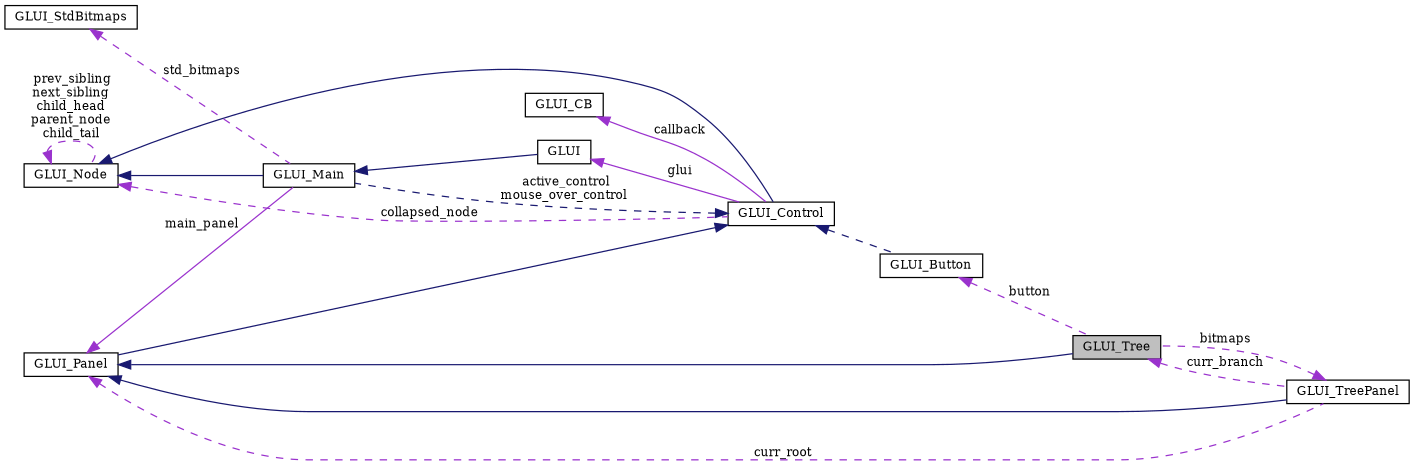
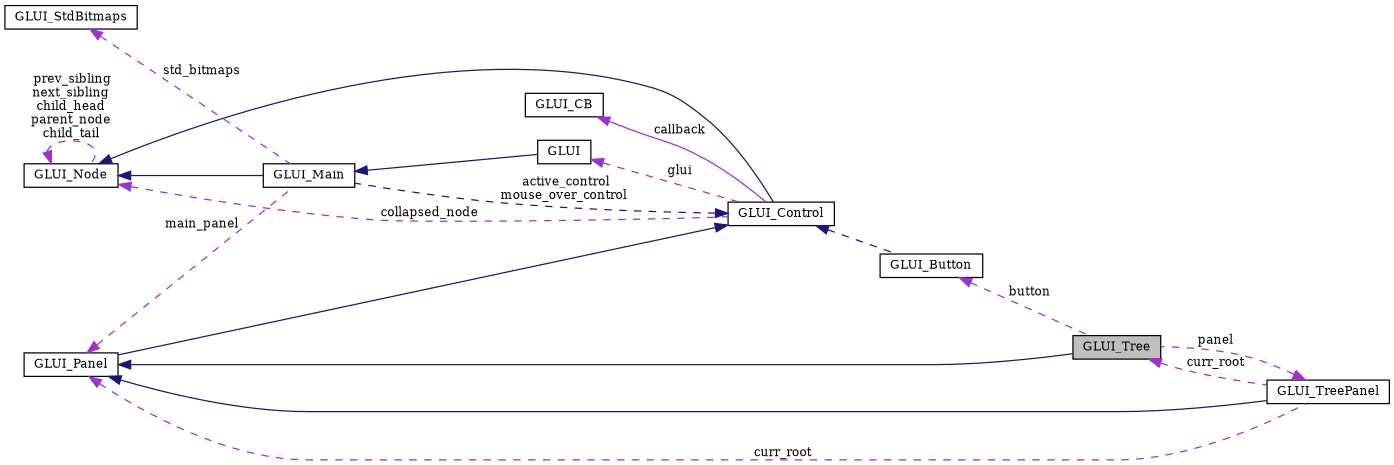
(671, 182) -> (671, 182)
(195, 266) -> (195, 266)
(1224, 339) -> (1214, 341)
(1224, 363) -> (1214, 363)
